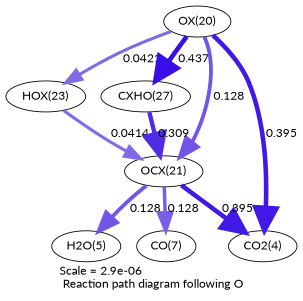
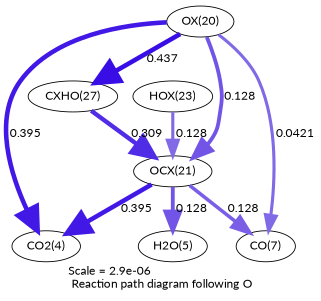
(124, 51) -> (270, 117)
(129, 134) -> (190, 134)
